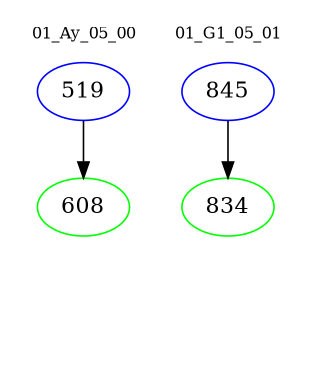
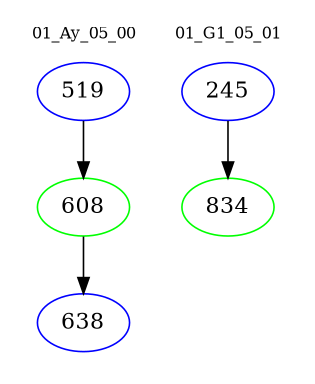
(228, 92) -> (228, 92)
none -> (83, 323)
